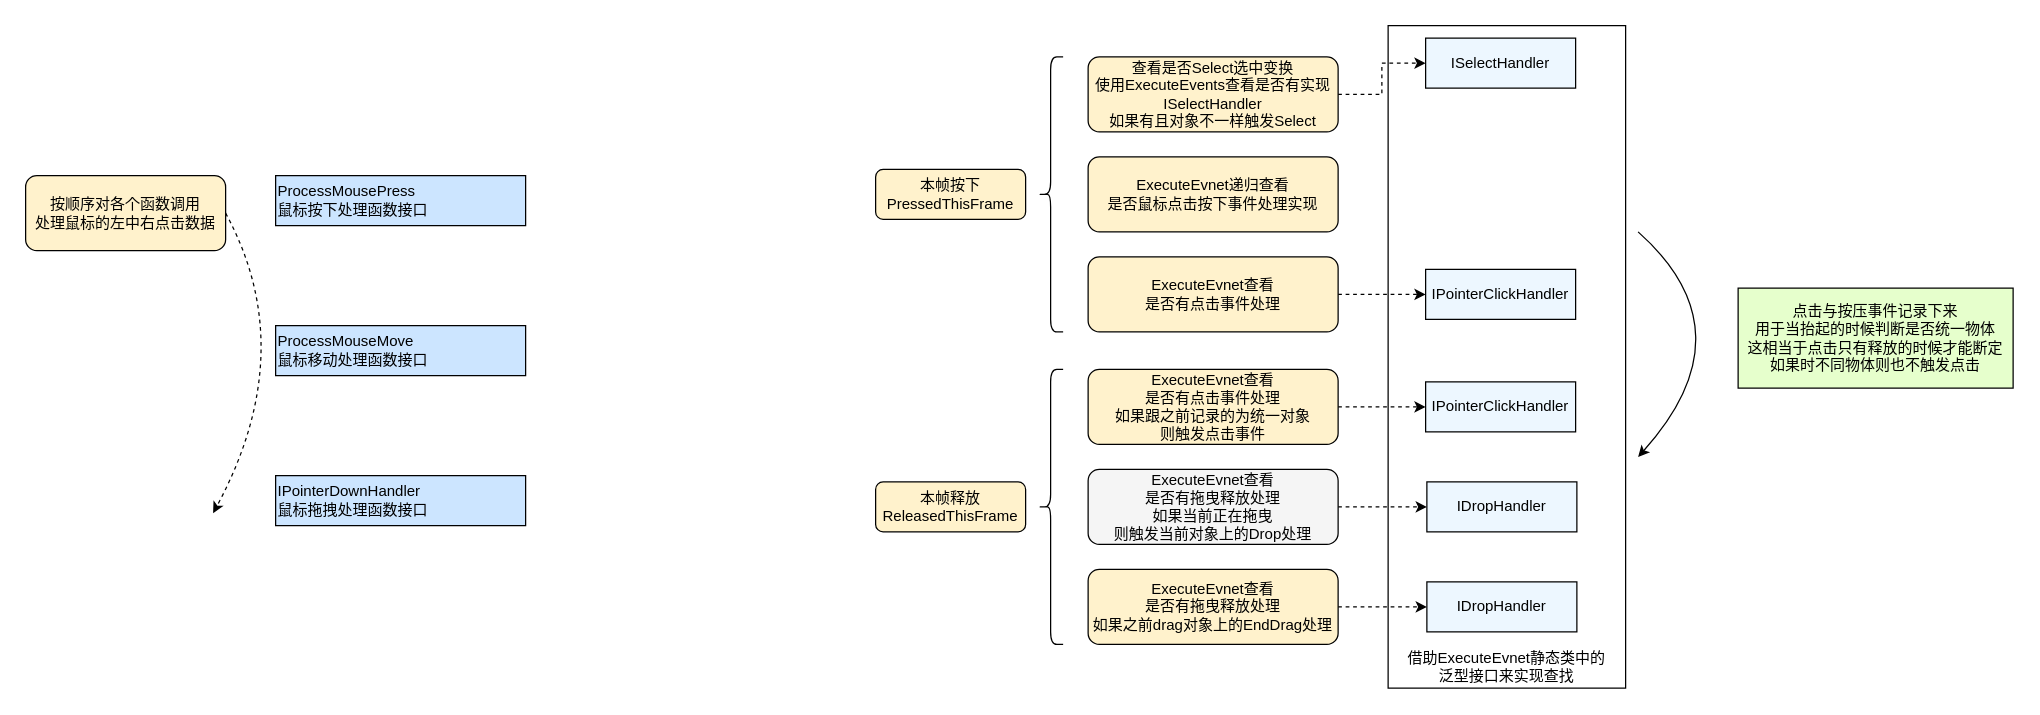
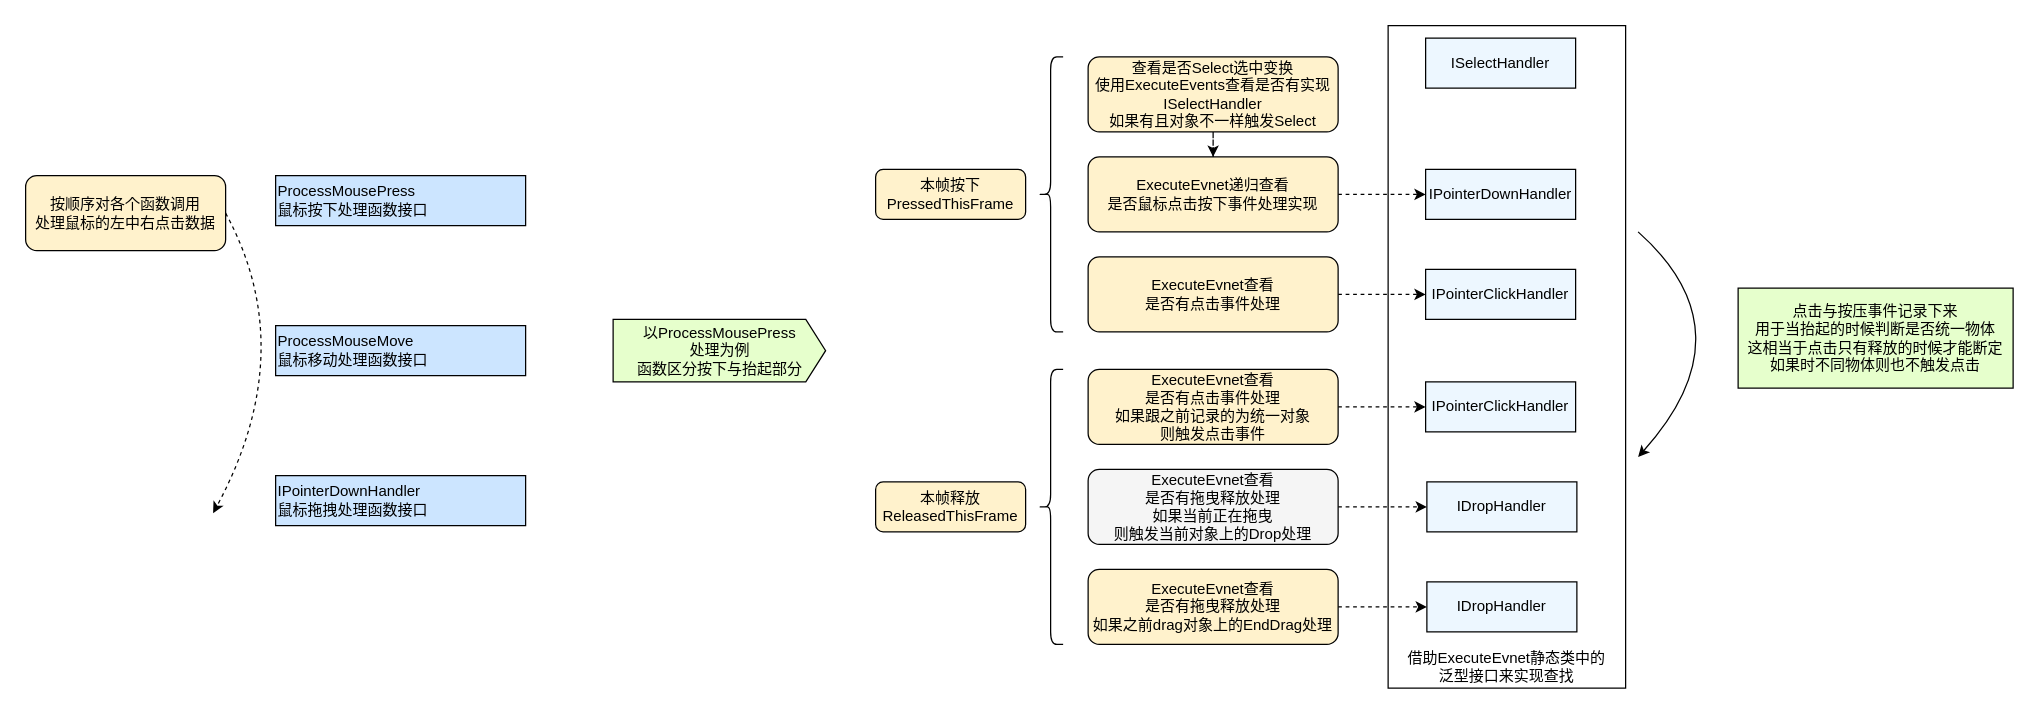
(1382, 83) -> (1213, 149)
none -> (1377, 194)
none -> (1501, 194)
none -> (719, 351)
